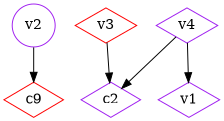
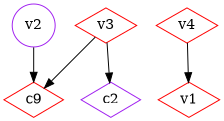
(187, 25) -> (187, 25)
none -> (73, 59)
(152, 59) -> none
(189, 100) -> (189, 100)
